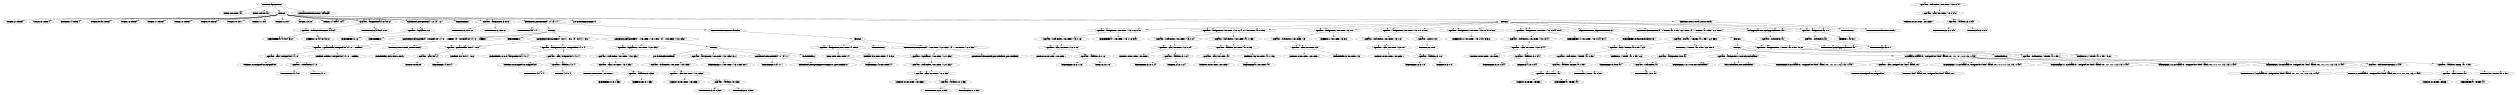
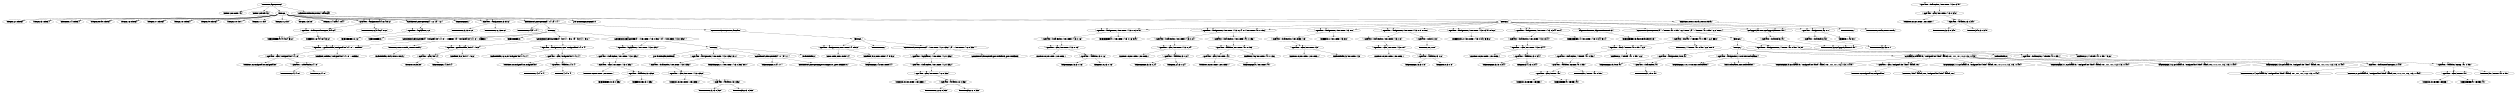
(1529, 44) -> (1527, 43)
(564, 53) -> (562, 51)
(509, 56) -> (509, 56)
(1103, 65) -> (1103, 65)
